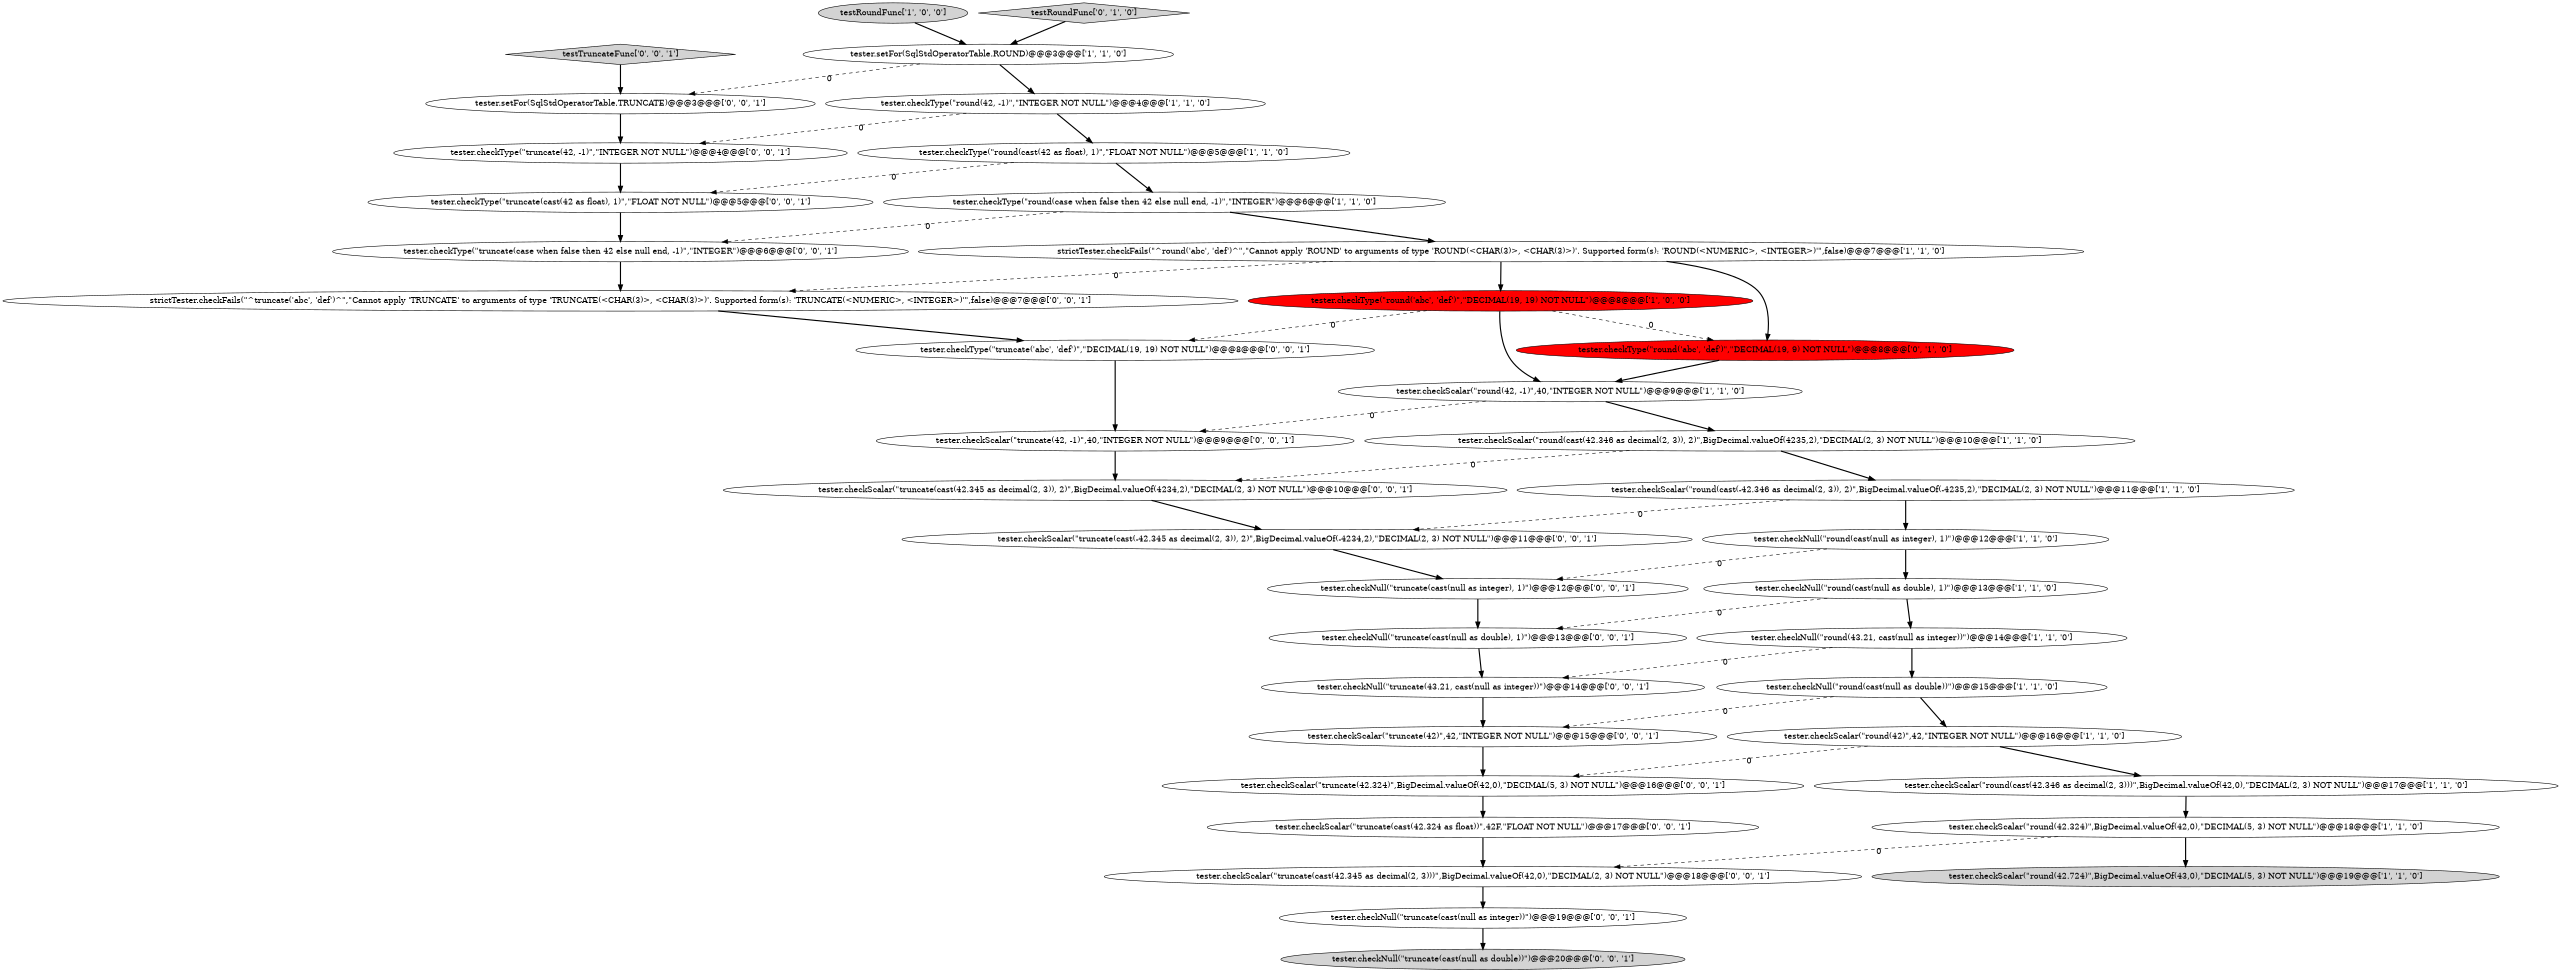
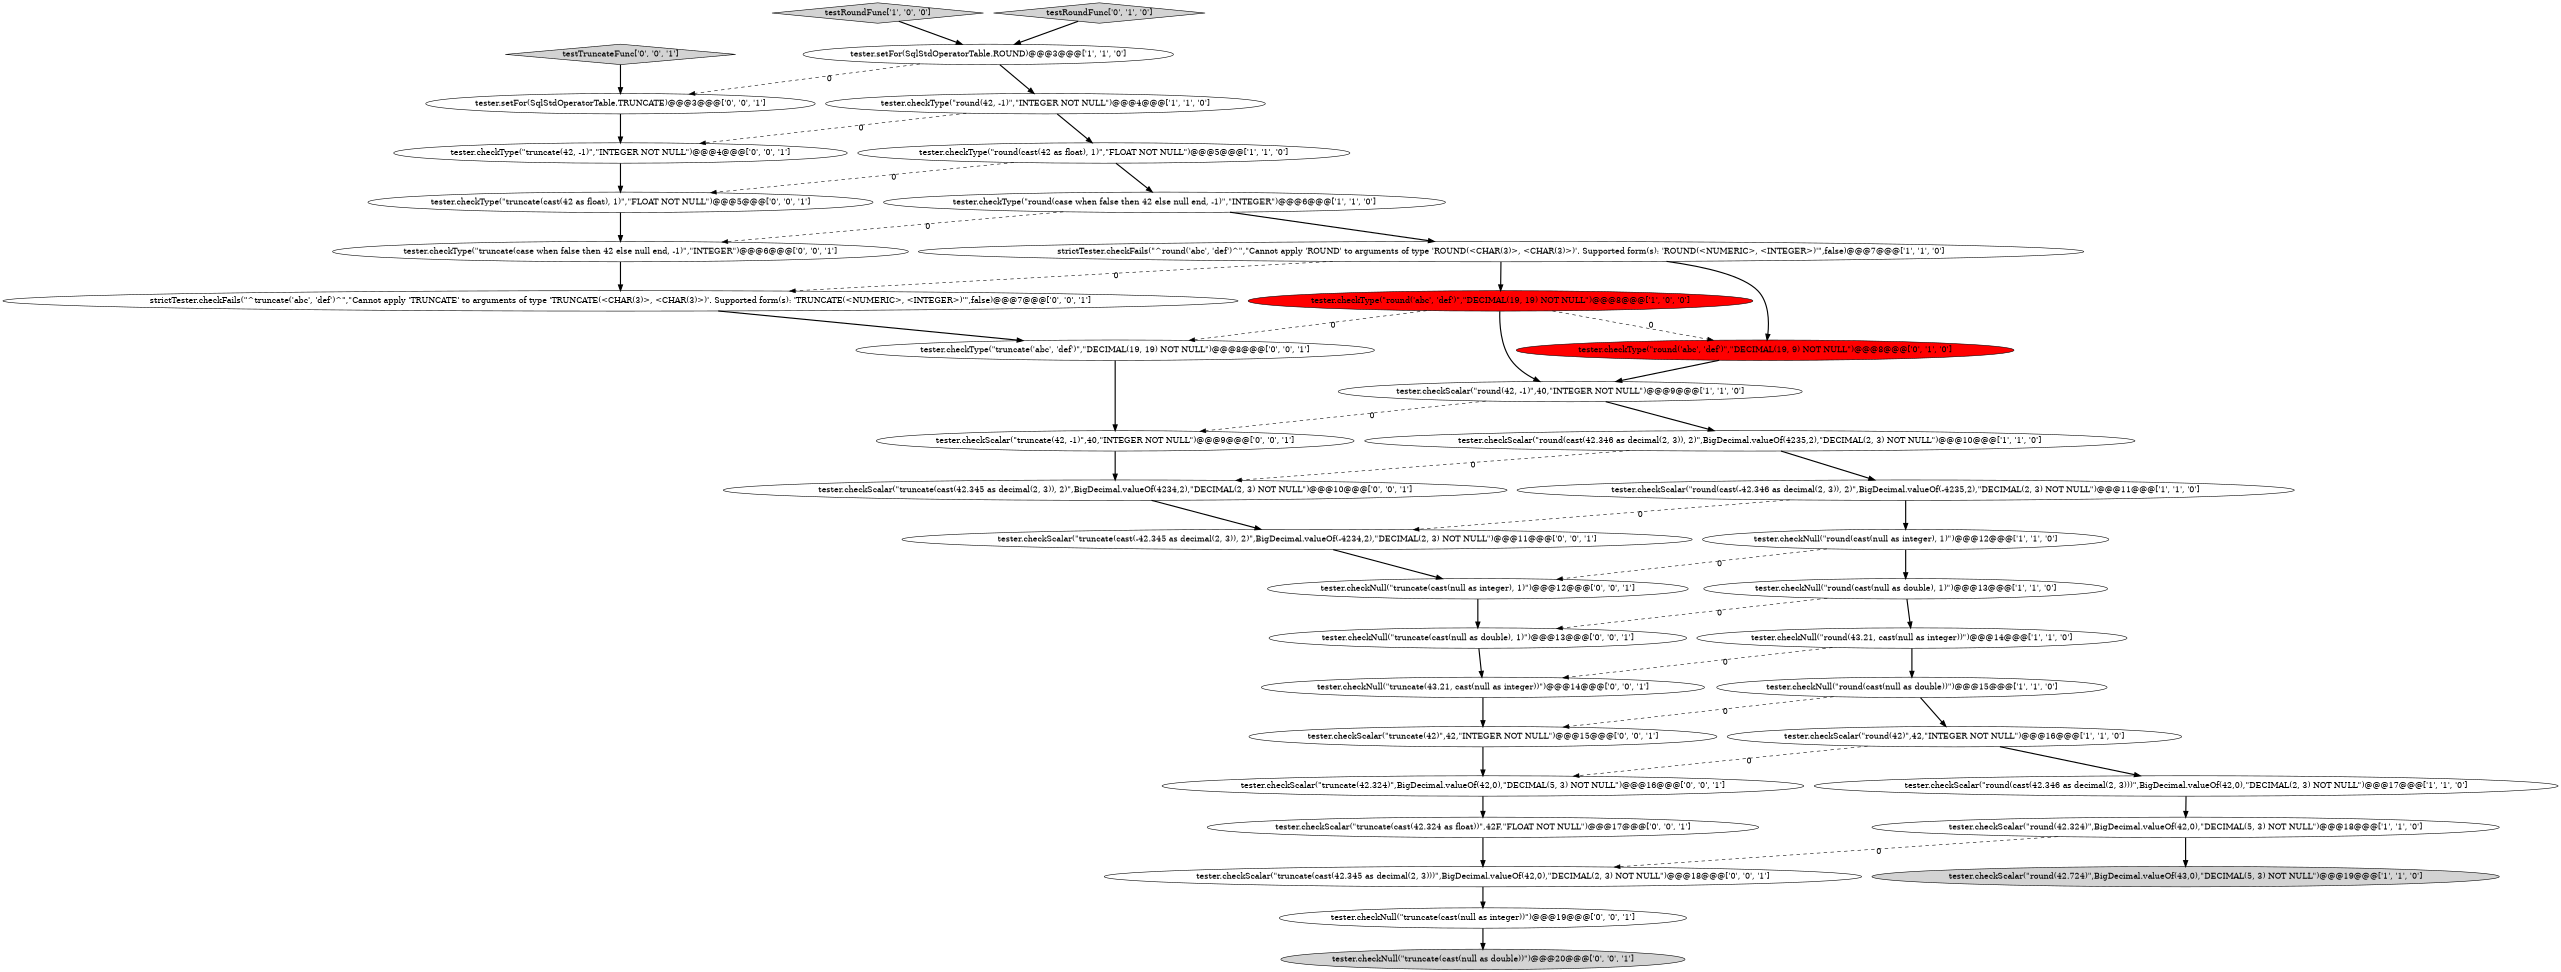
(893, 13) -> (878, 13)
